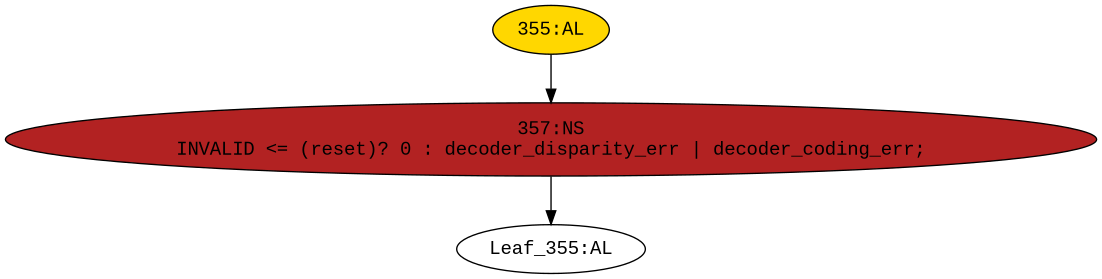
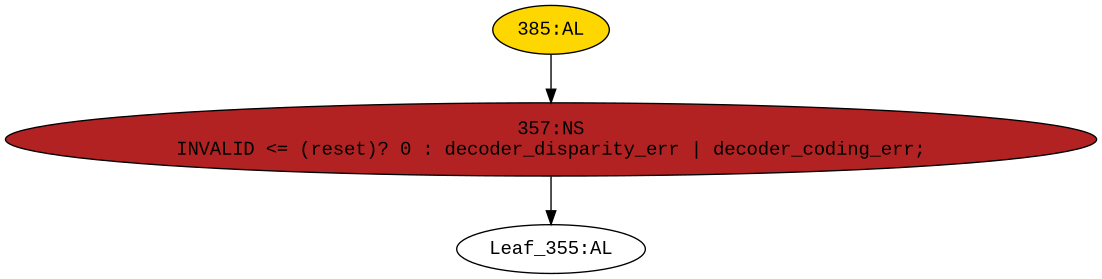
(551, 30) -> (551, 30)
